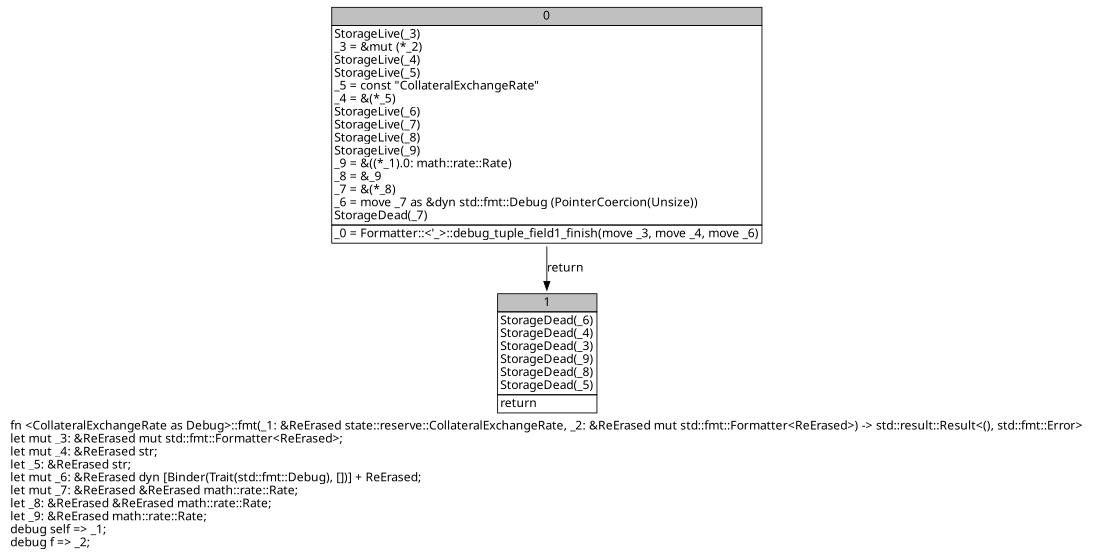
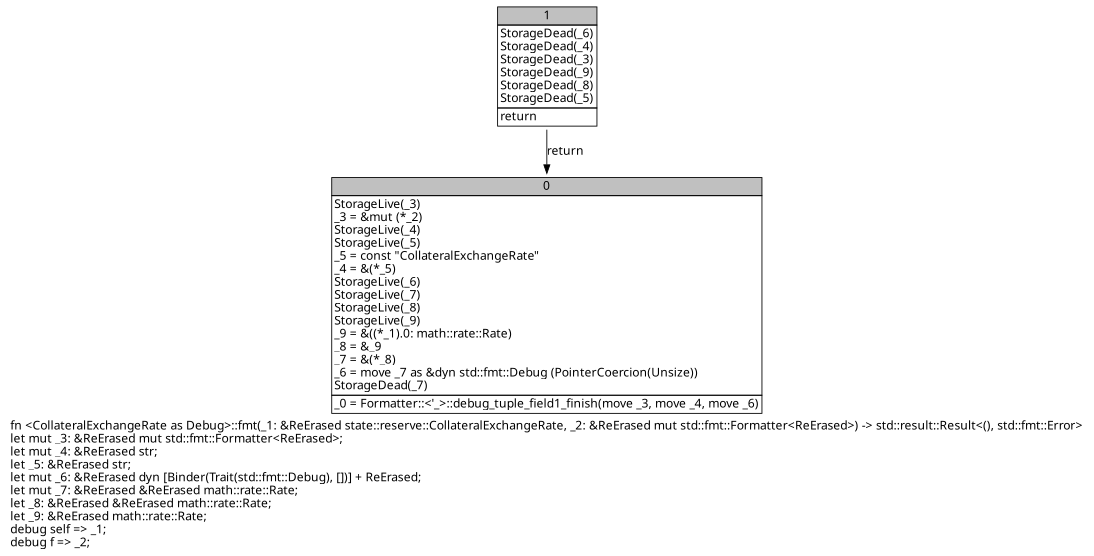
(547, 264) -> (547, 147)
